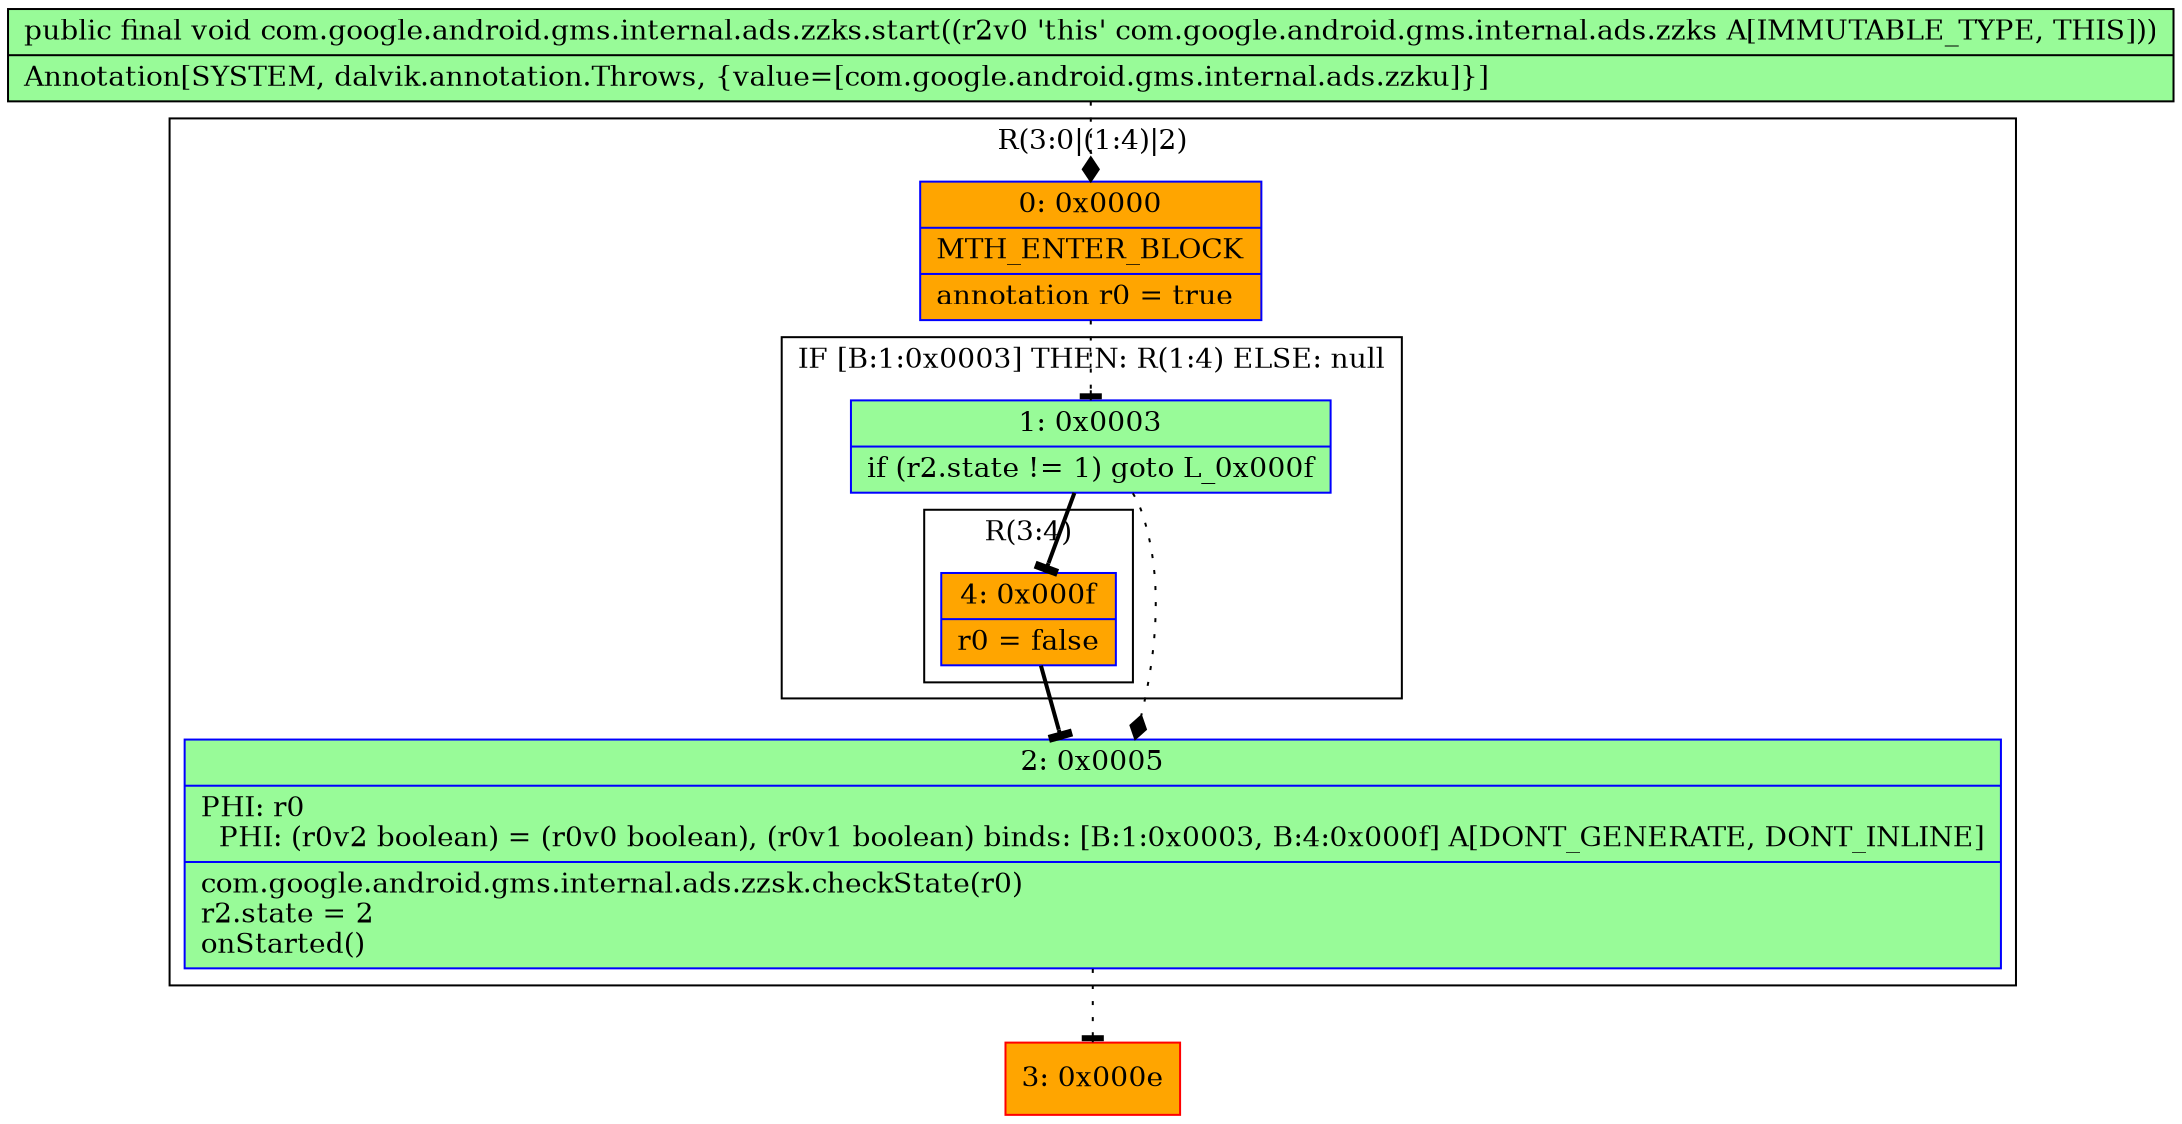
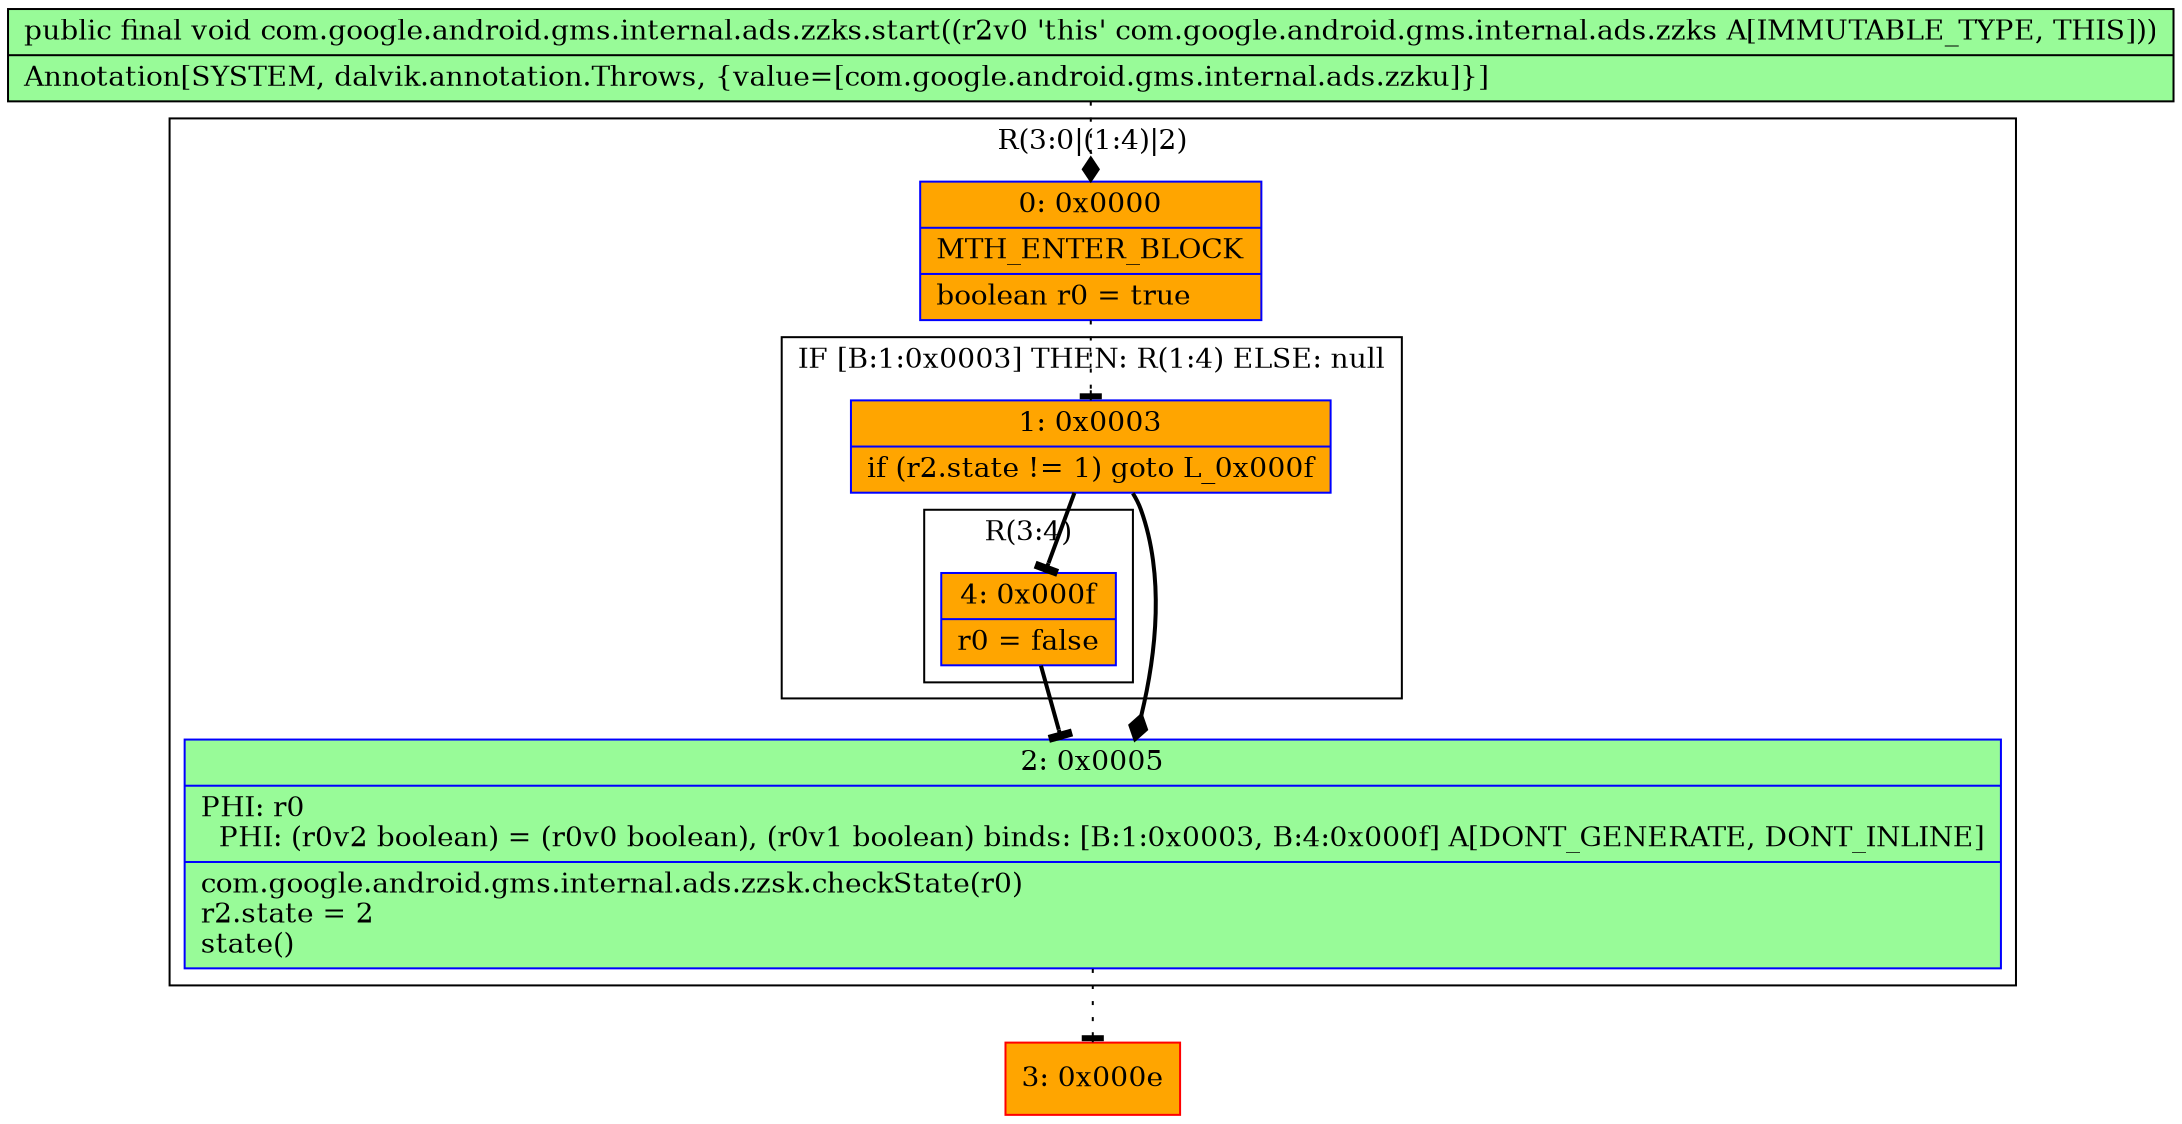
(1085, 296) -> (1064, 296)
(1091, 447) -> (1091, 447)
(1156, 603) -> (1156, 603)
(283, 944) -> (248, 944)
